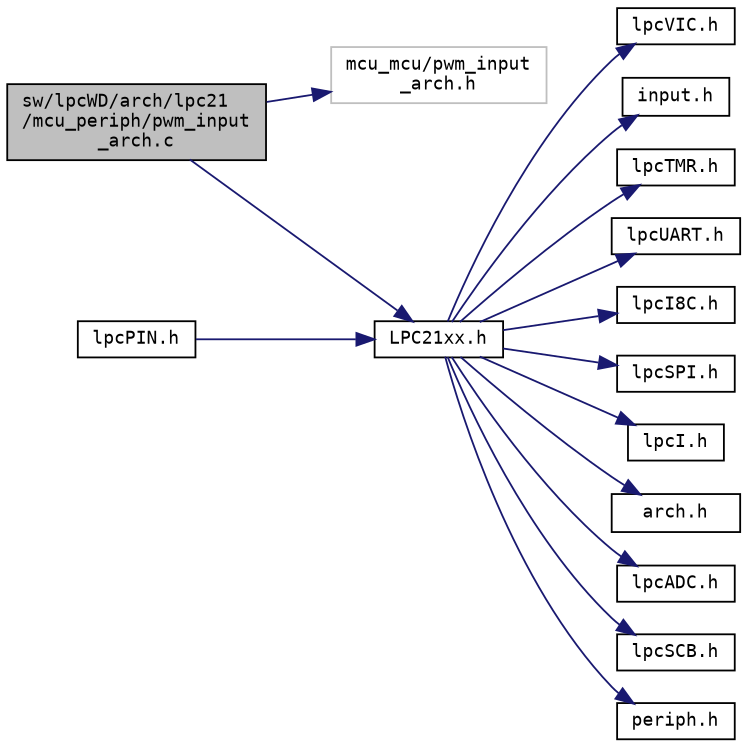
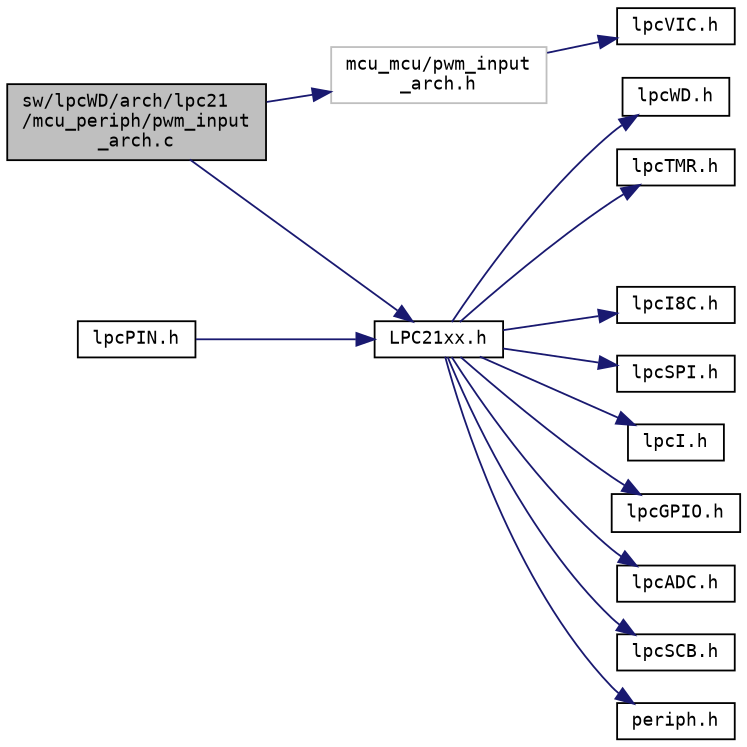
(676, 97) -> (676, 97)
(520, 179) -> (573, 47)
(676, 236) -> none
(676, 513) -> (676, 513)
